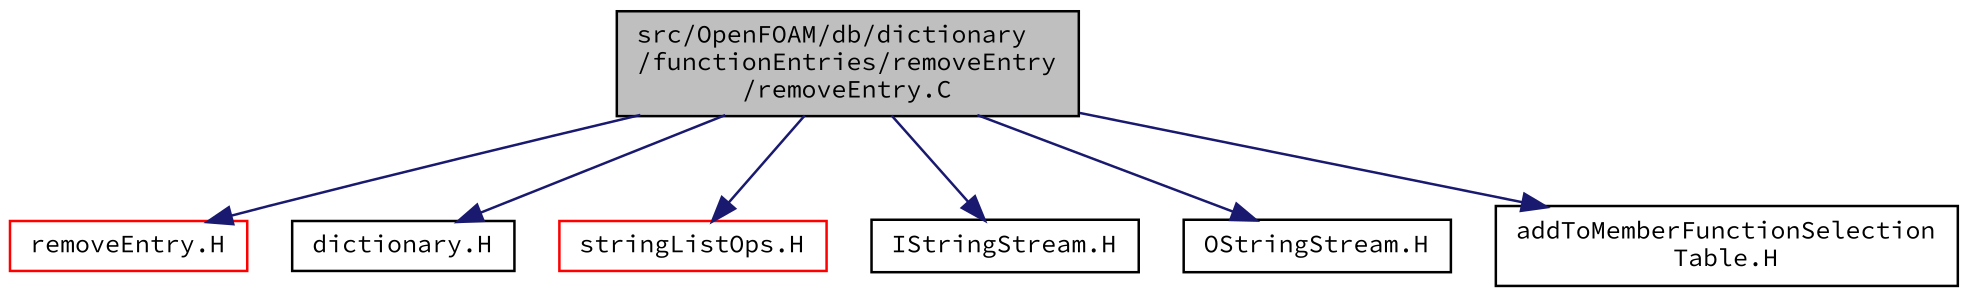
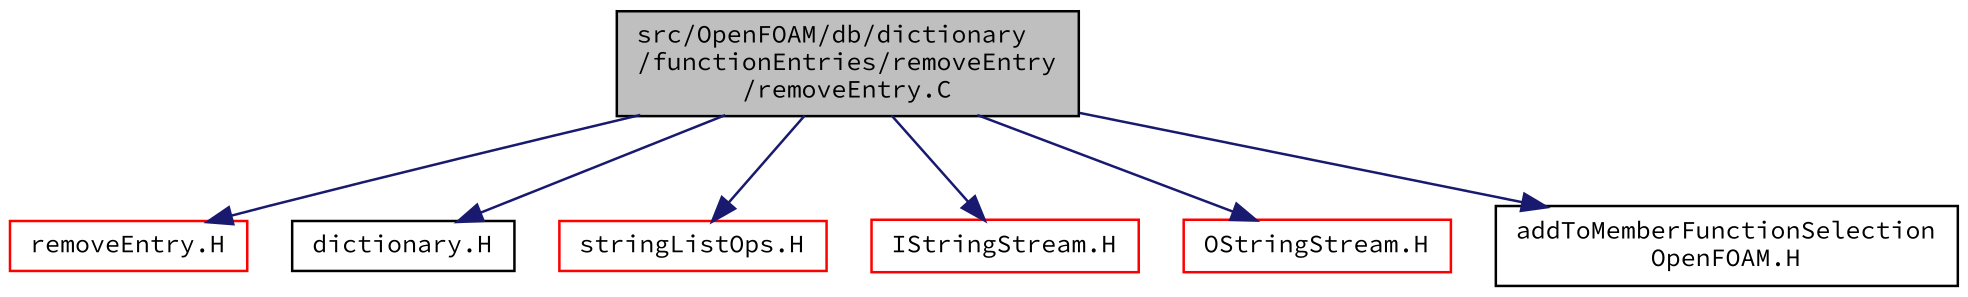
(1005, 246) -> (1005, 246)
(1317, 246) -> (1317, 246)
(1727, 246) -> (1727, 246)
